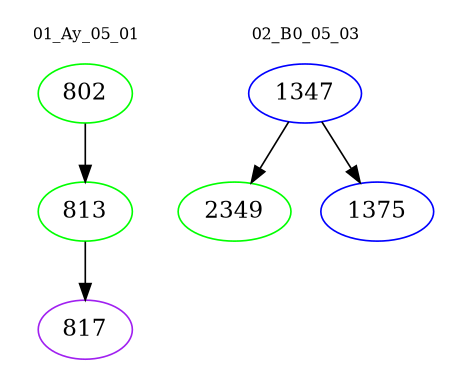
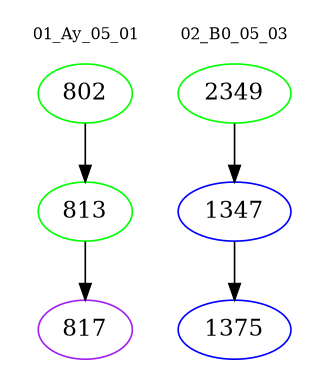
(274, 145) -> (235, 145)
